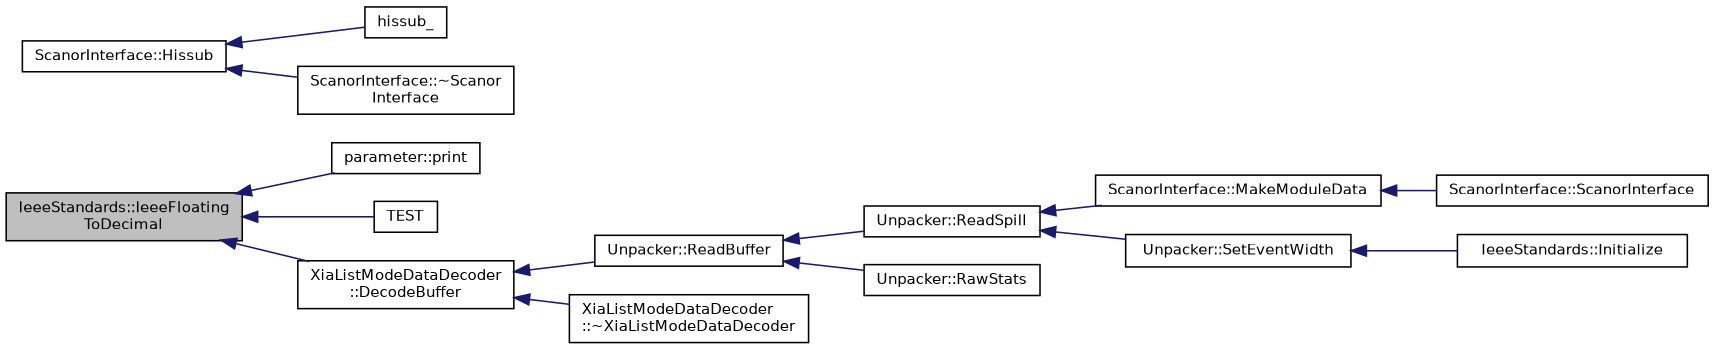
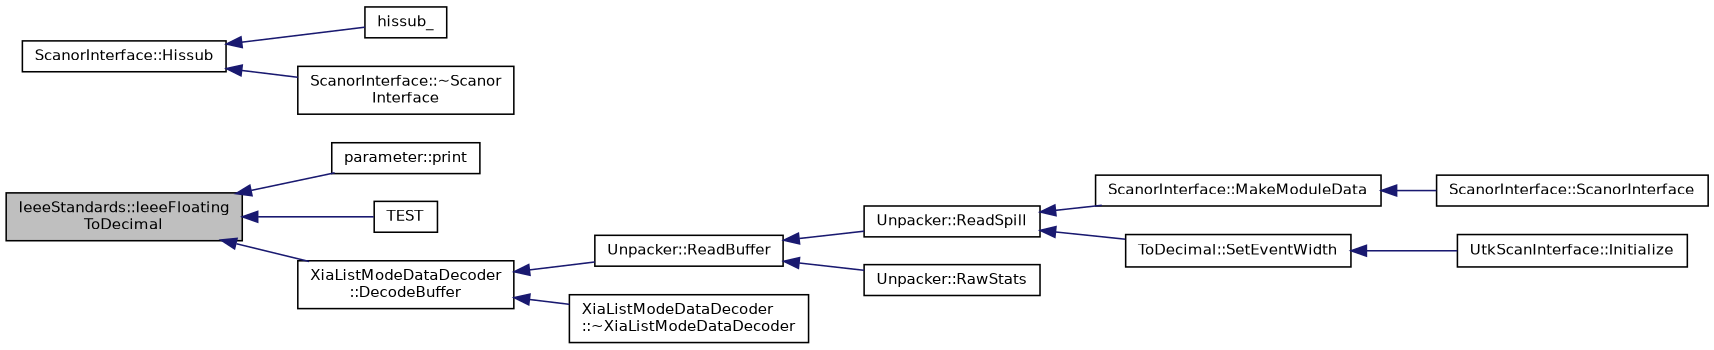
(1238, 251) -> (1238, 251)
(1572, 251) -> (1572, 251)
